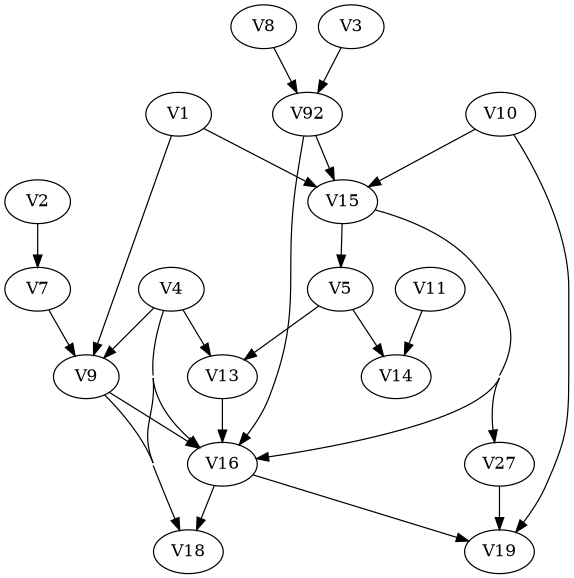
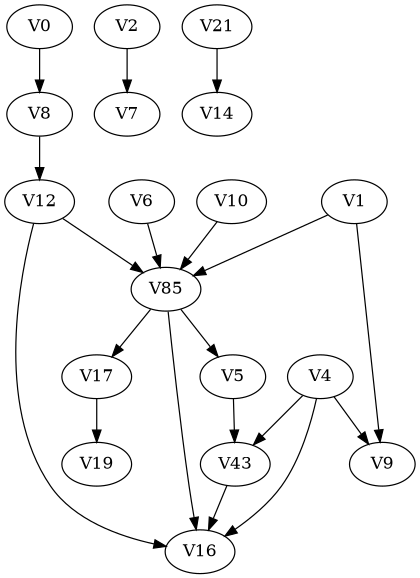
none -> (40, 27)
(351, 27) -> none
(307, 114) -> (40, 202)
none -> (142, 202)
(343, 202) -> (166, 289)
(430, 289) -> (217, 27)
(59, 328) -> none
(365, 328) -> none
(569, 328) -> none
(222, 377) -> (235, 464)
(149, 417) -> none
(499, 464) -> (97, 377)
(355, 506) -> none
(188, 552) -> none
